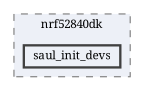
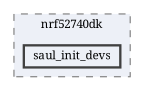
(72, 25) -> (72, 25)
